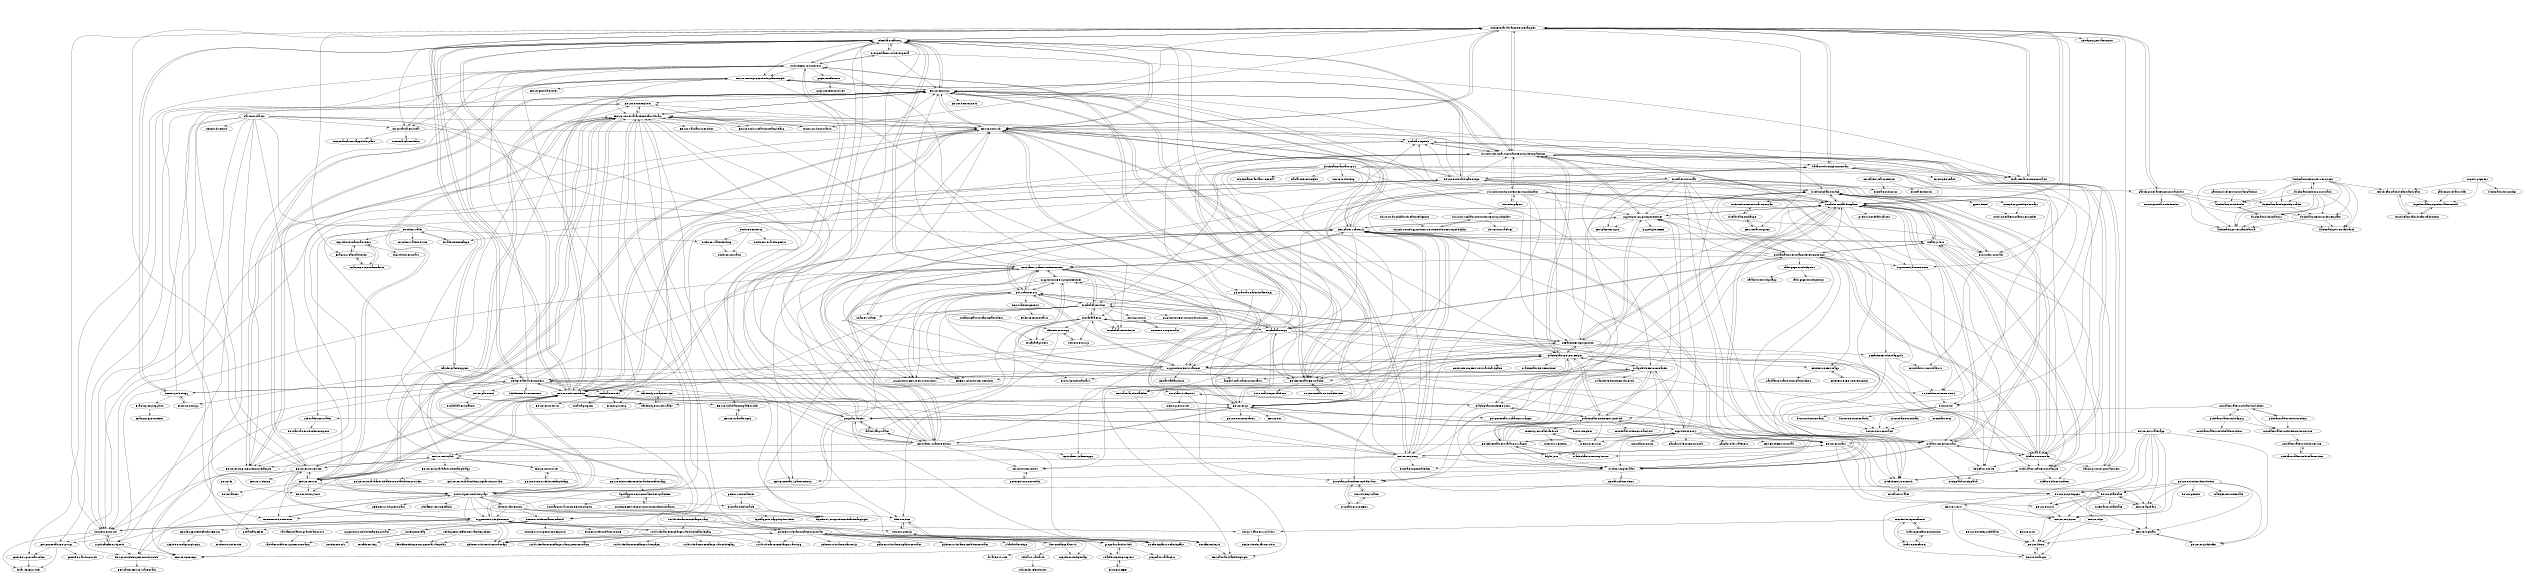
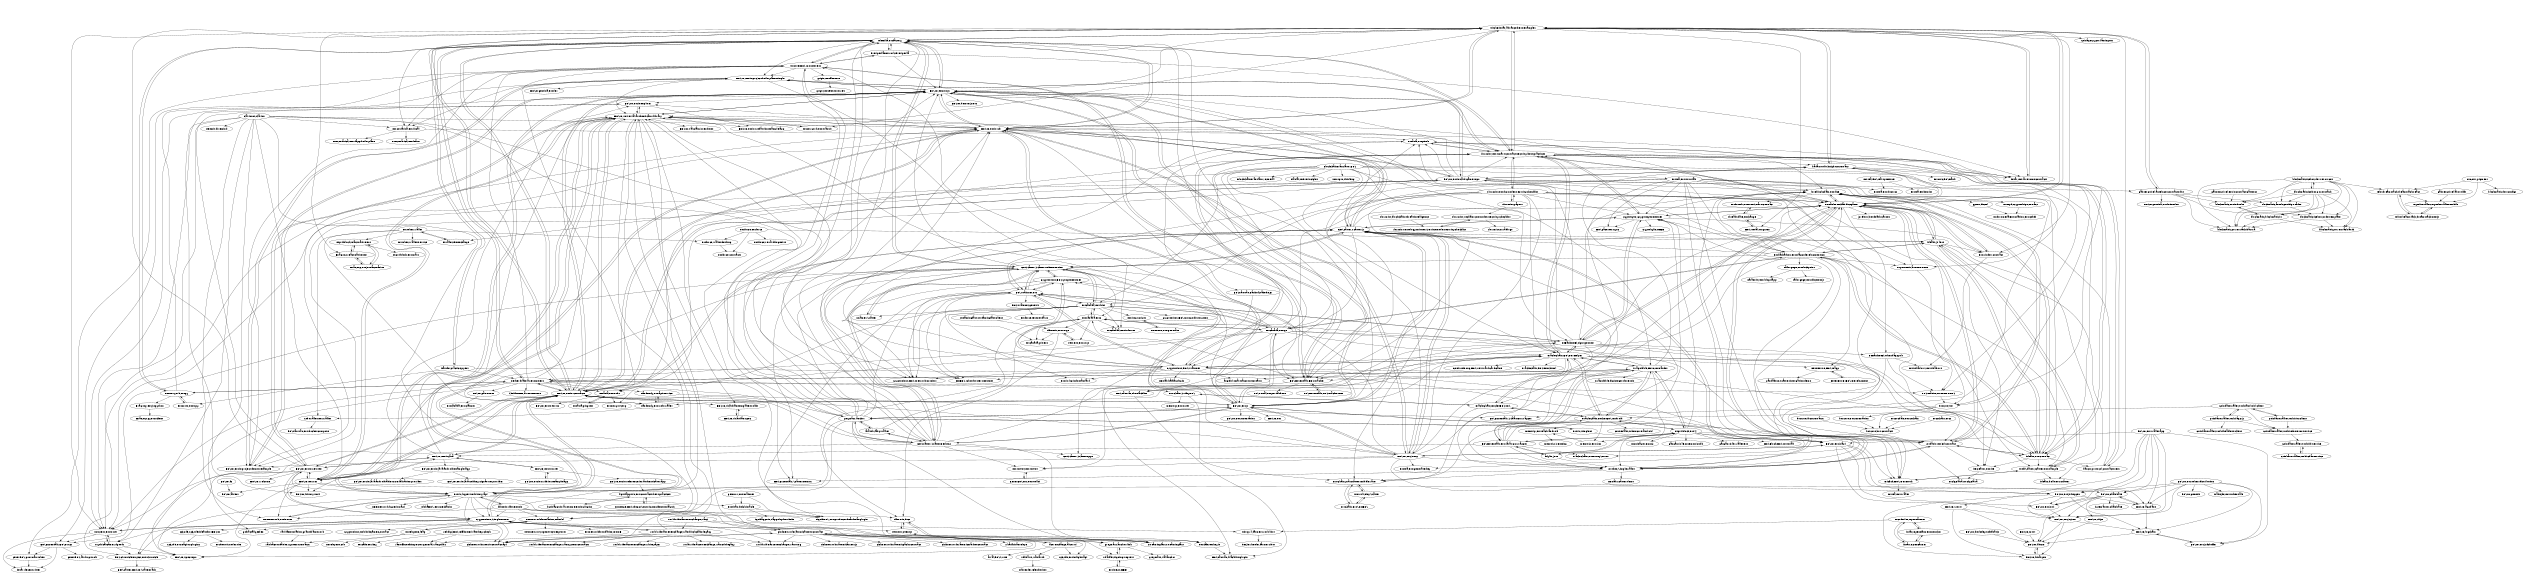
(1881, 412) -> (1746, 410)
(1565, 438) -> none
